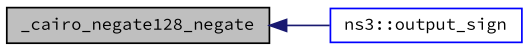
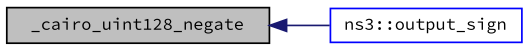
(138, 25) -> (138, 25)
